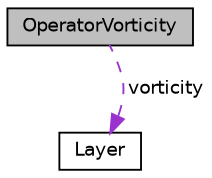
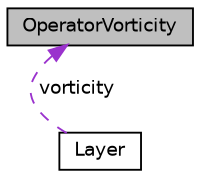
(123, 79) -> (32, 98)
